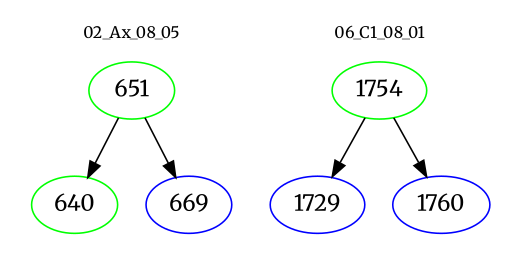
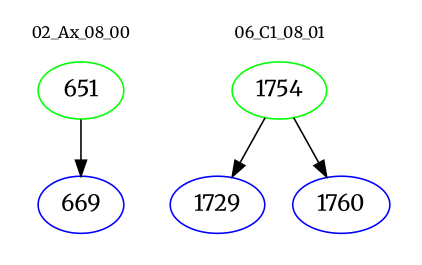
(132, 34) -> (82, 34)
(75, 205) -> none
